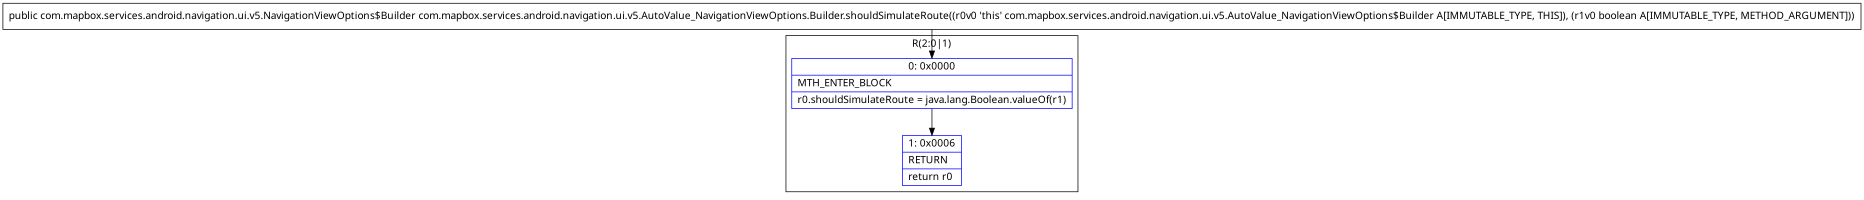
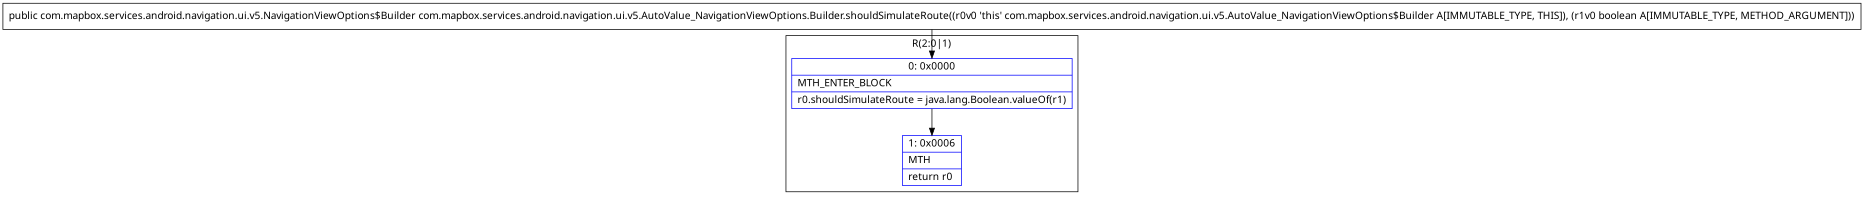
(928, 160) -> (920, 160)
